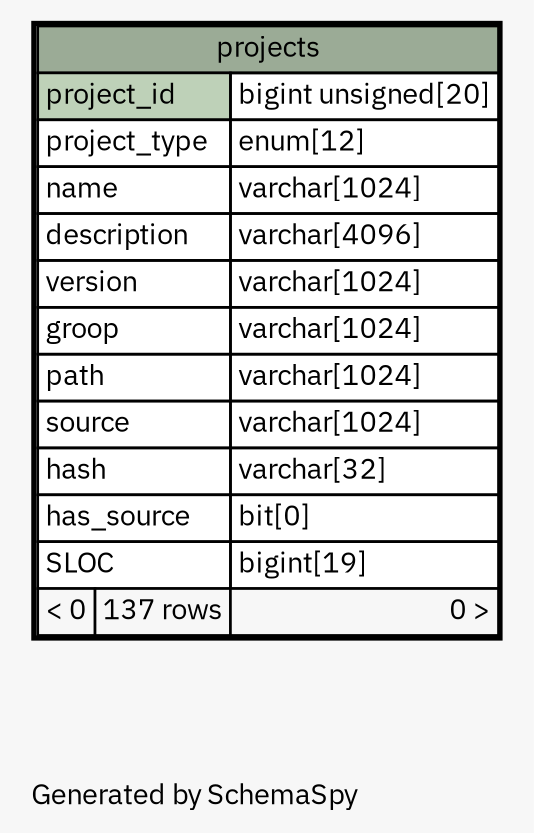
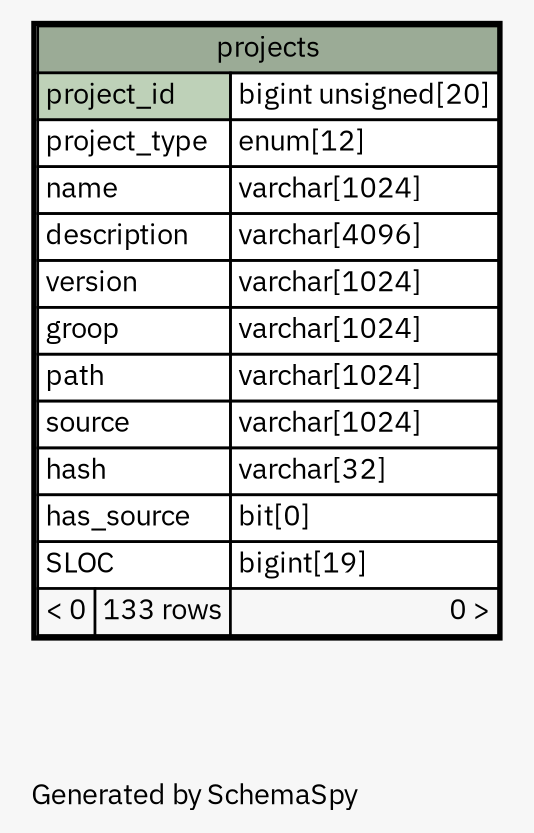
(163, 611) -> (163, 611)
